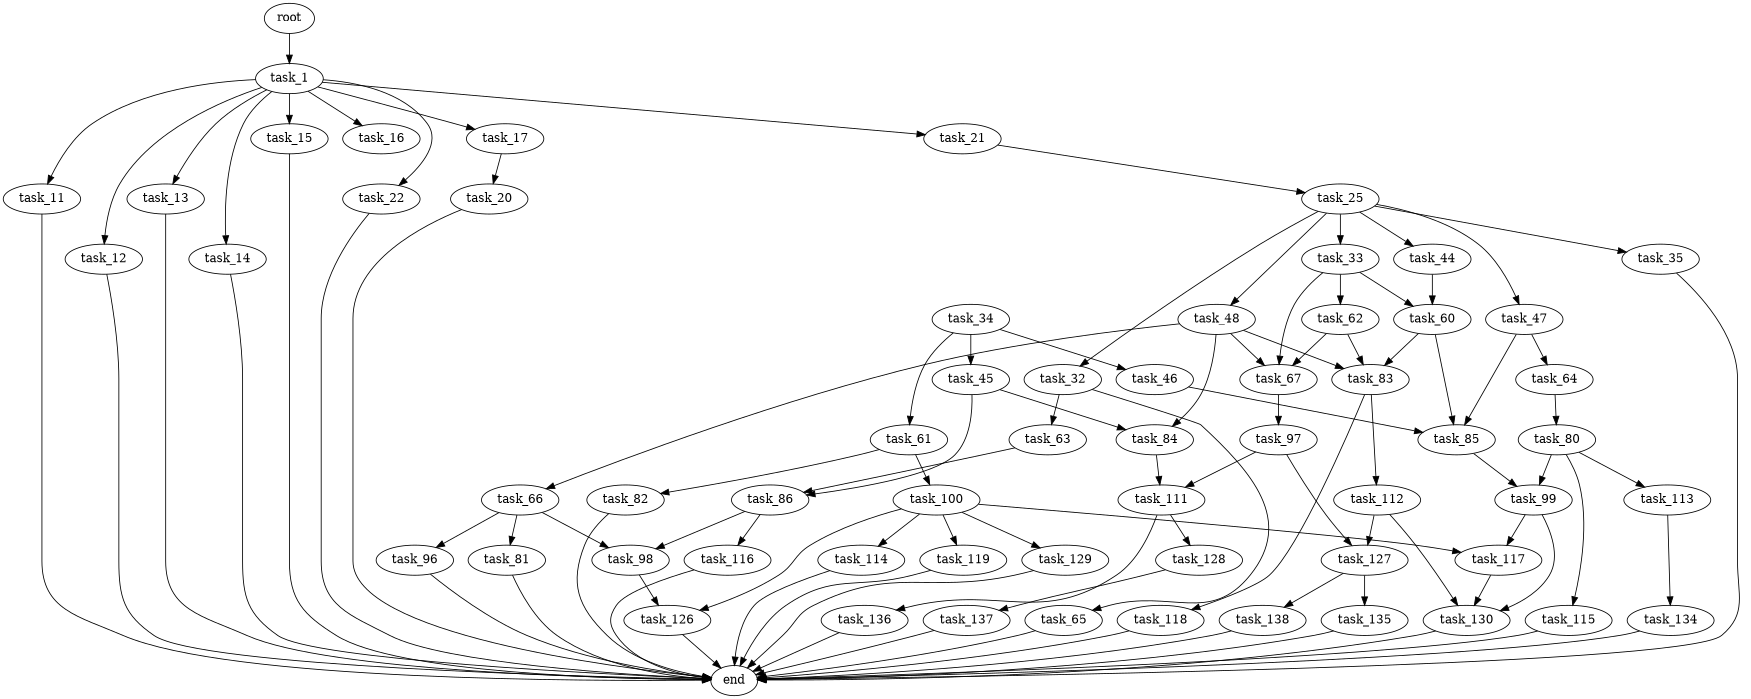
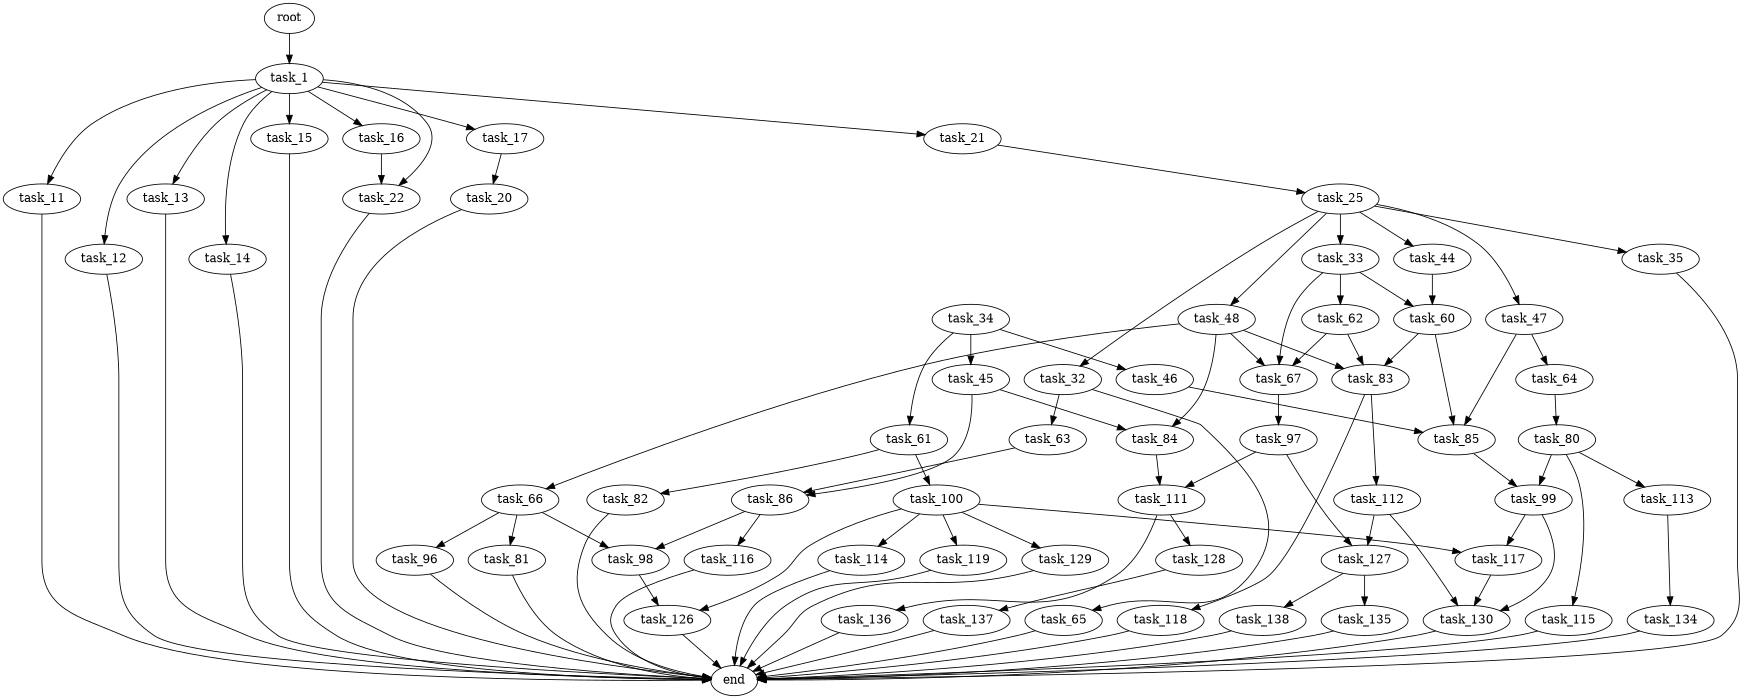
none -> (381, 165)
